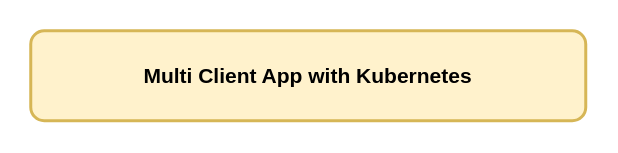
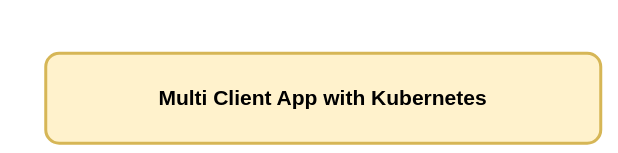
(308, 76) -> (323, 98)
